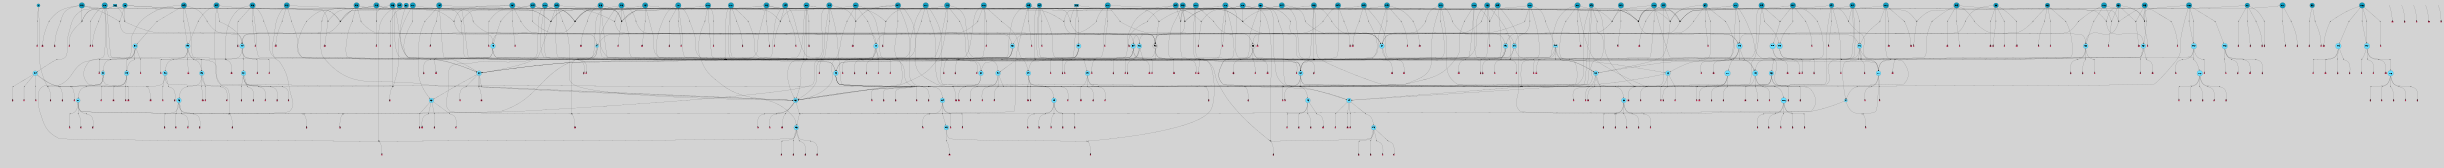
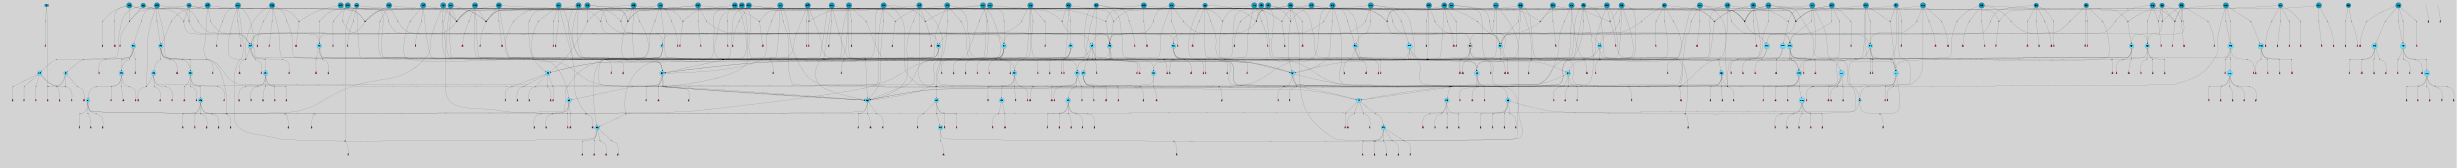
(38, 5) -> (47, 5)
(115, 5) -> (143, 5)
(1076, 5) -> (1069, 5)
none -> (1144, 5)
(1155, 46) -> (1110, 46)
(1556, 46) -> (1410, 46)
none -> (1002, 100)
